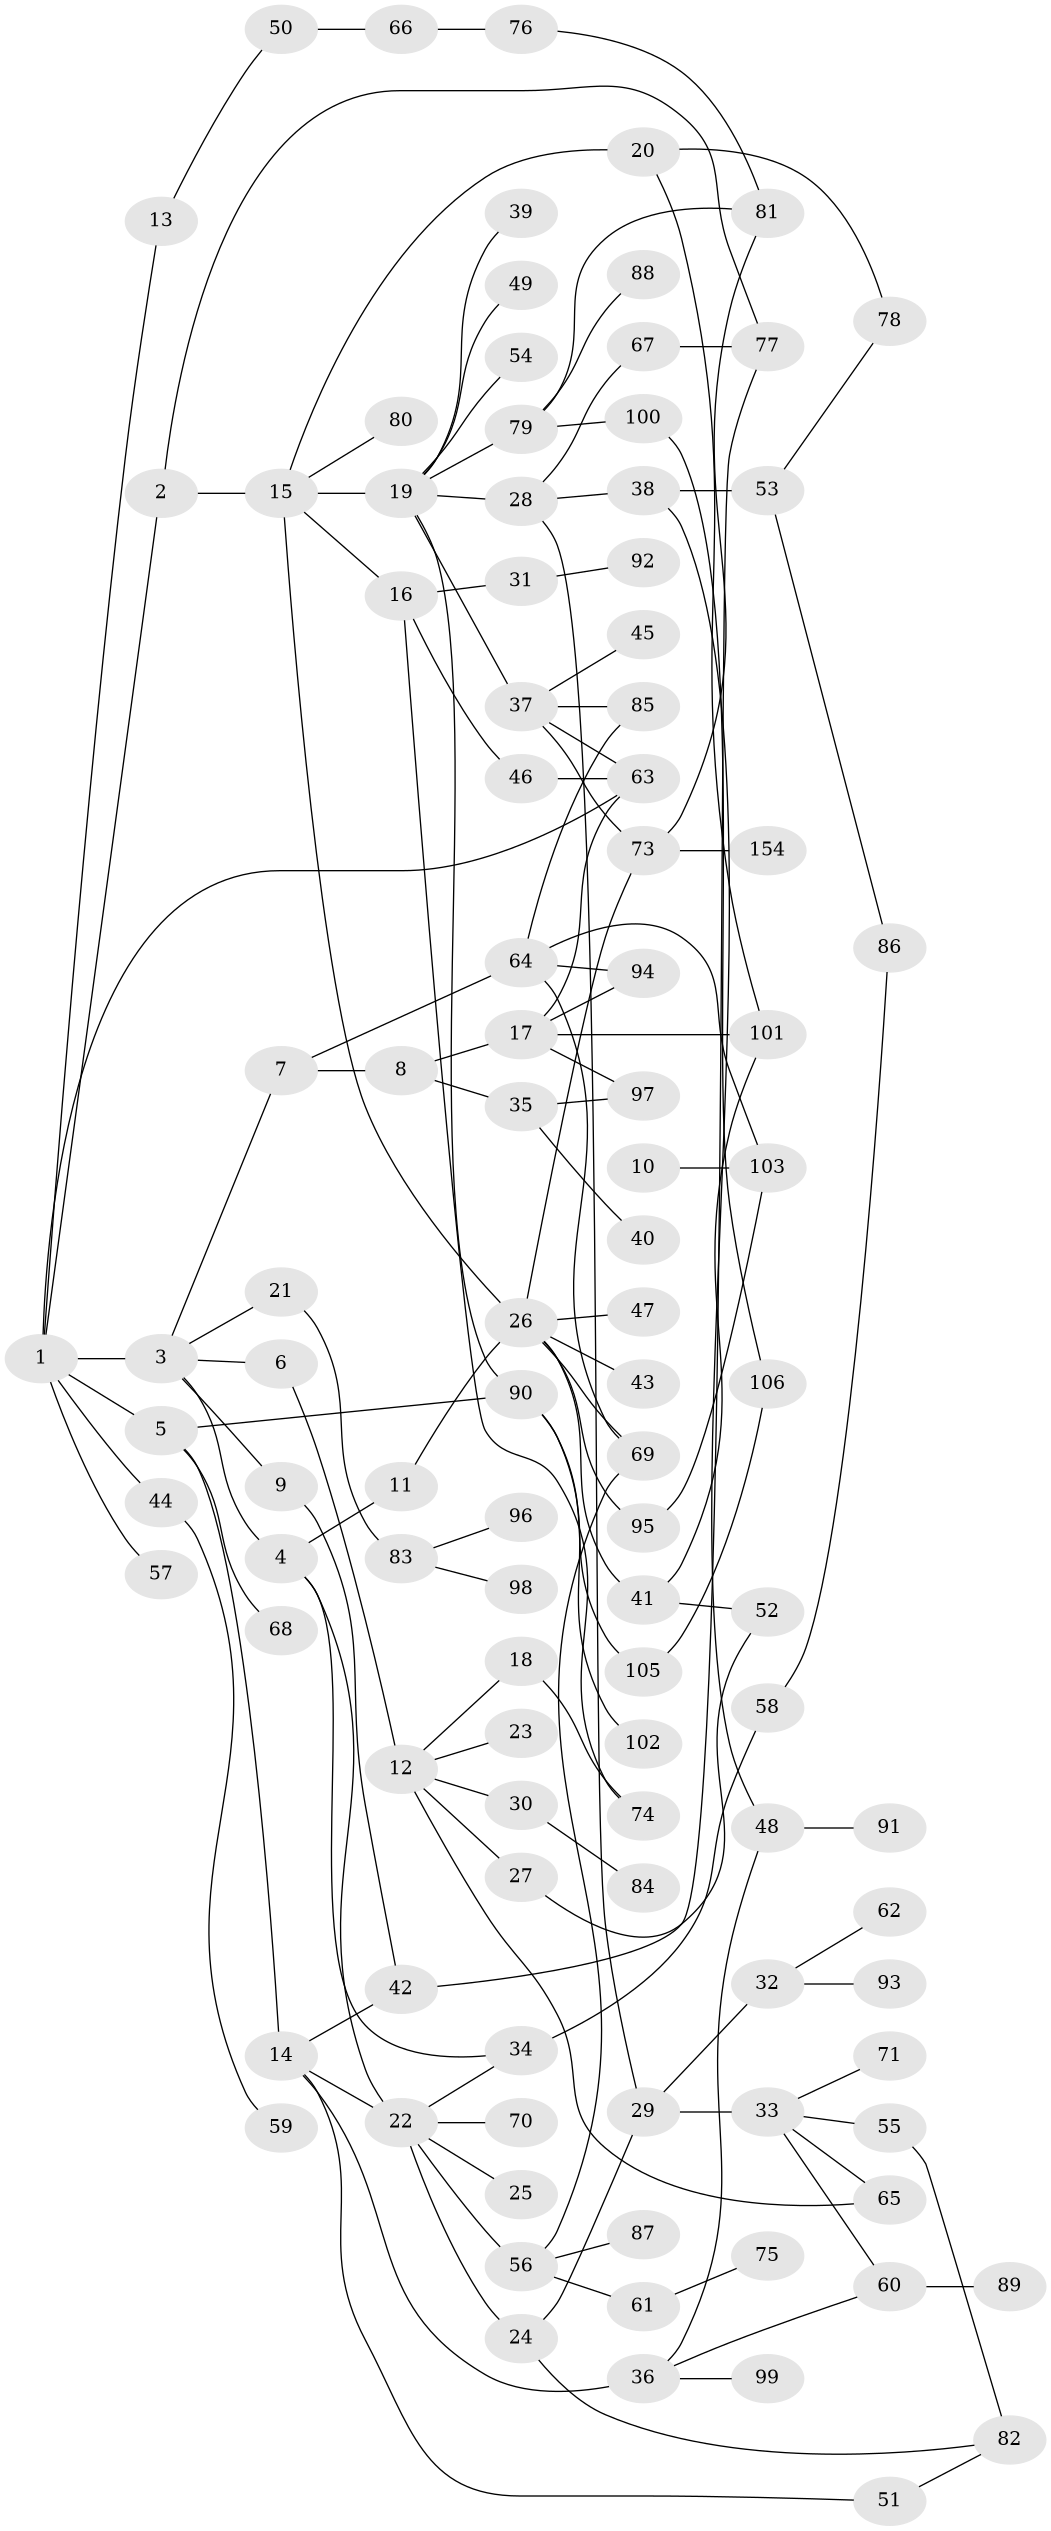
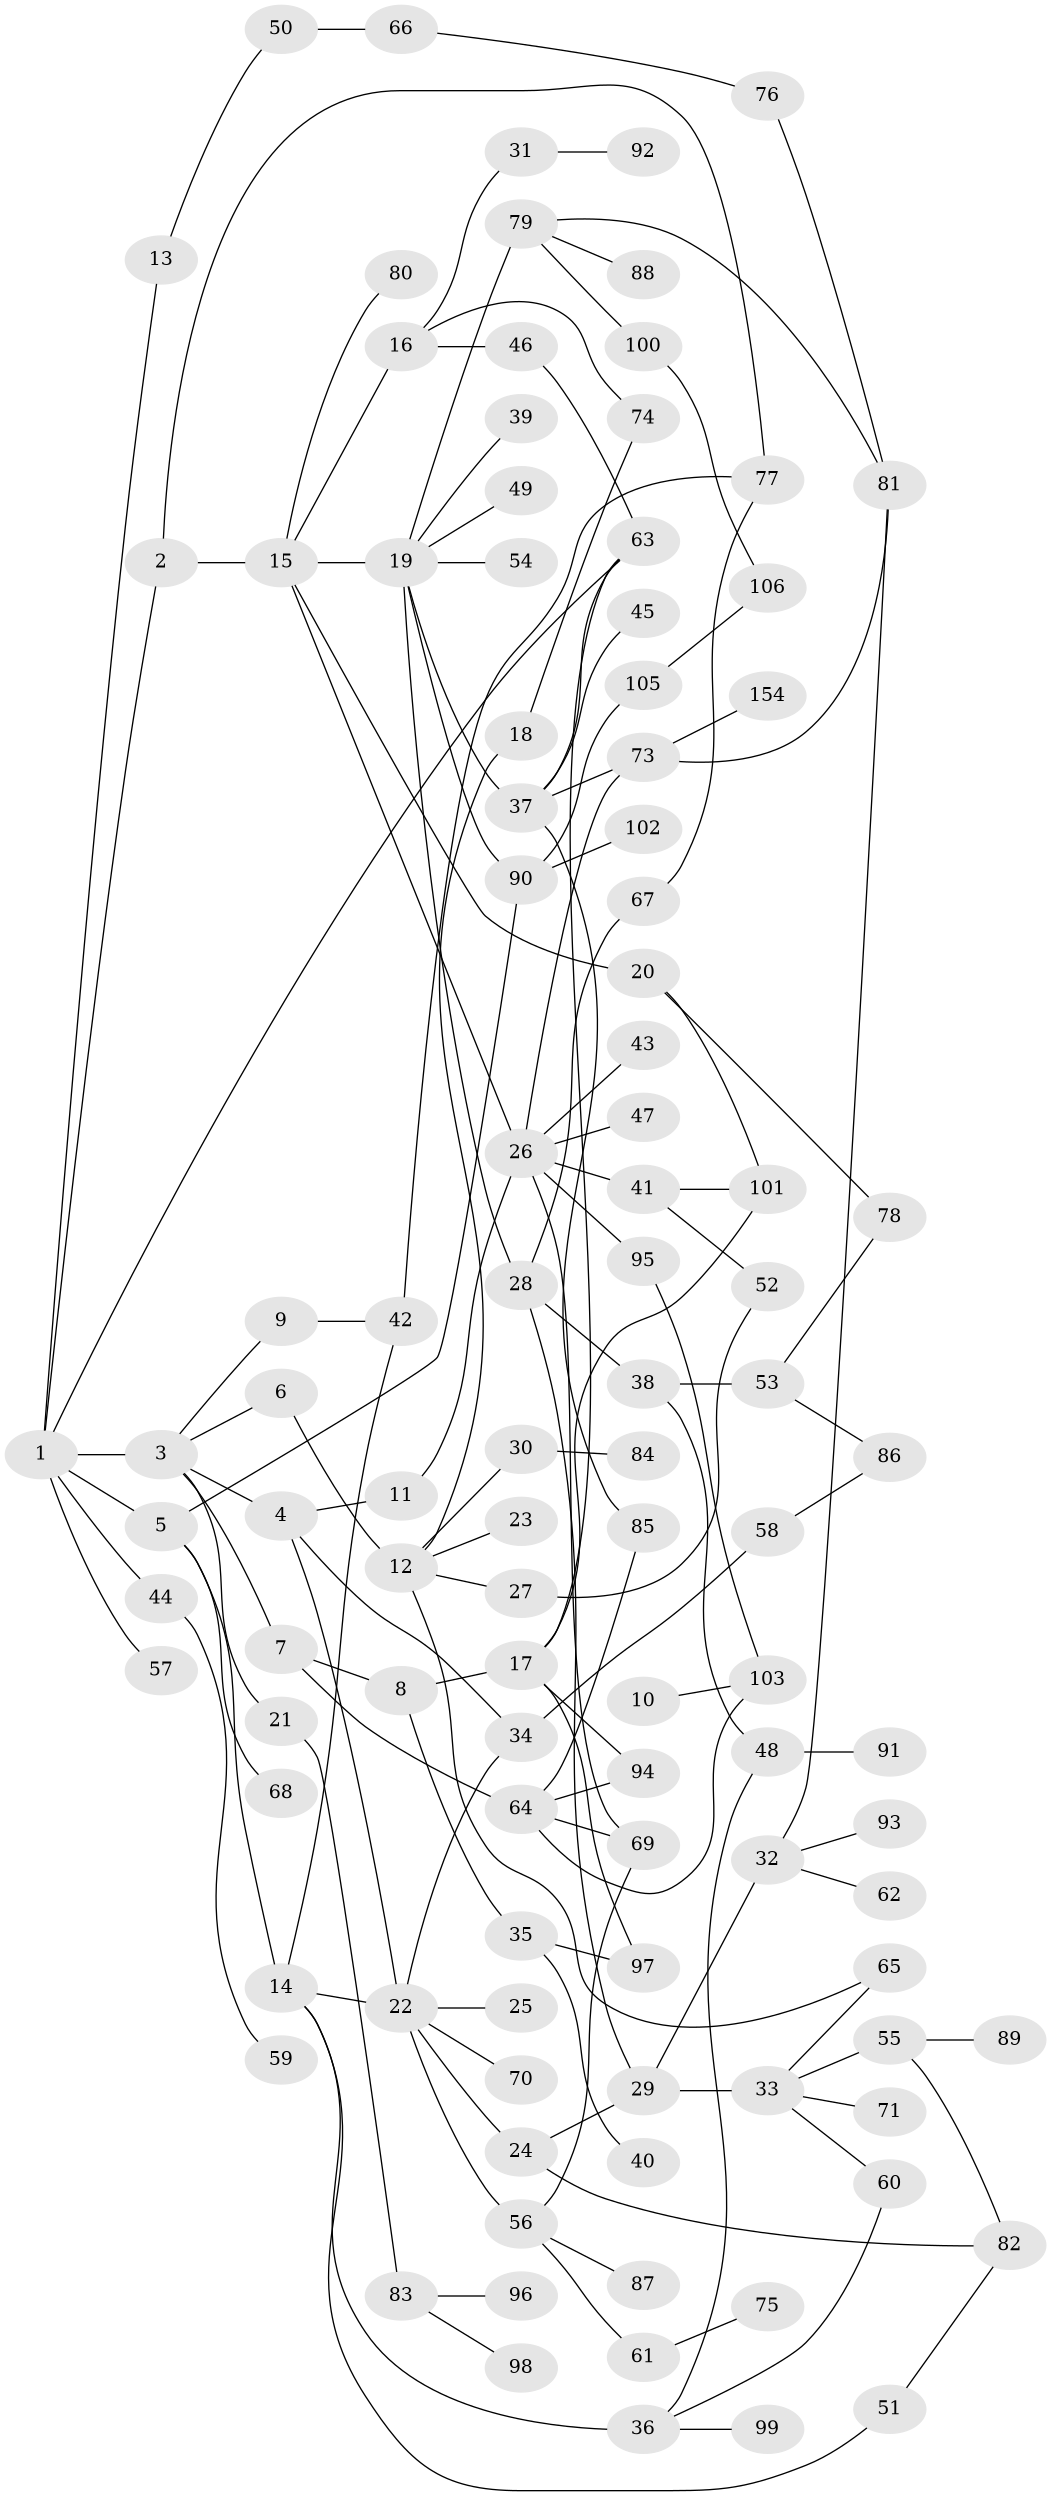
none -> (849, 1210)
(950, 2287) -> (950, 2040)
